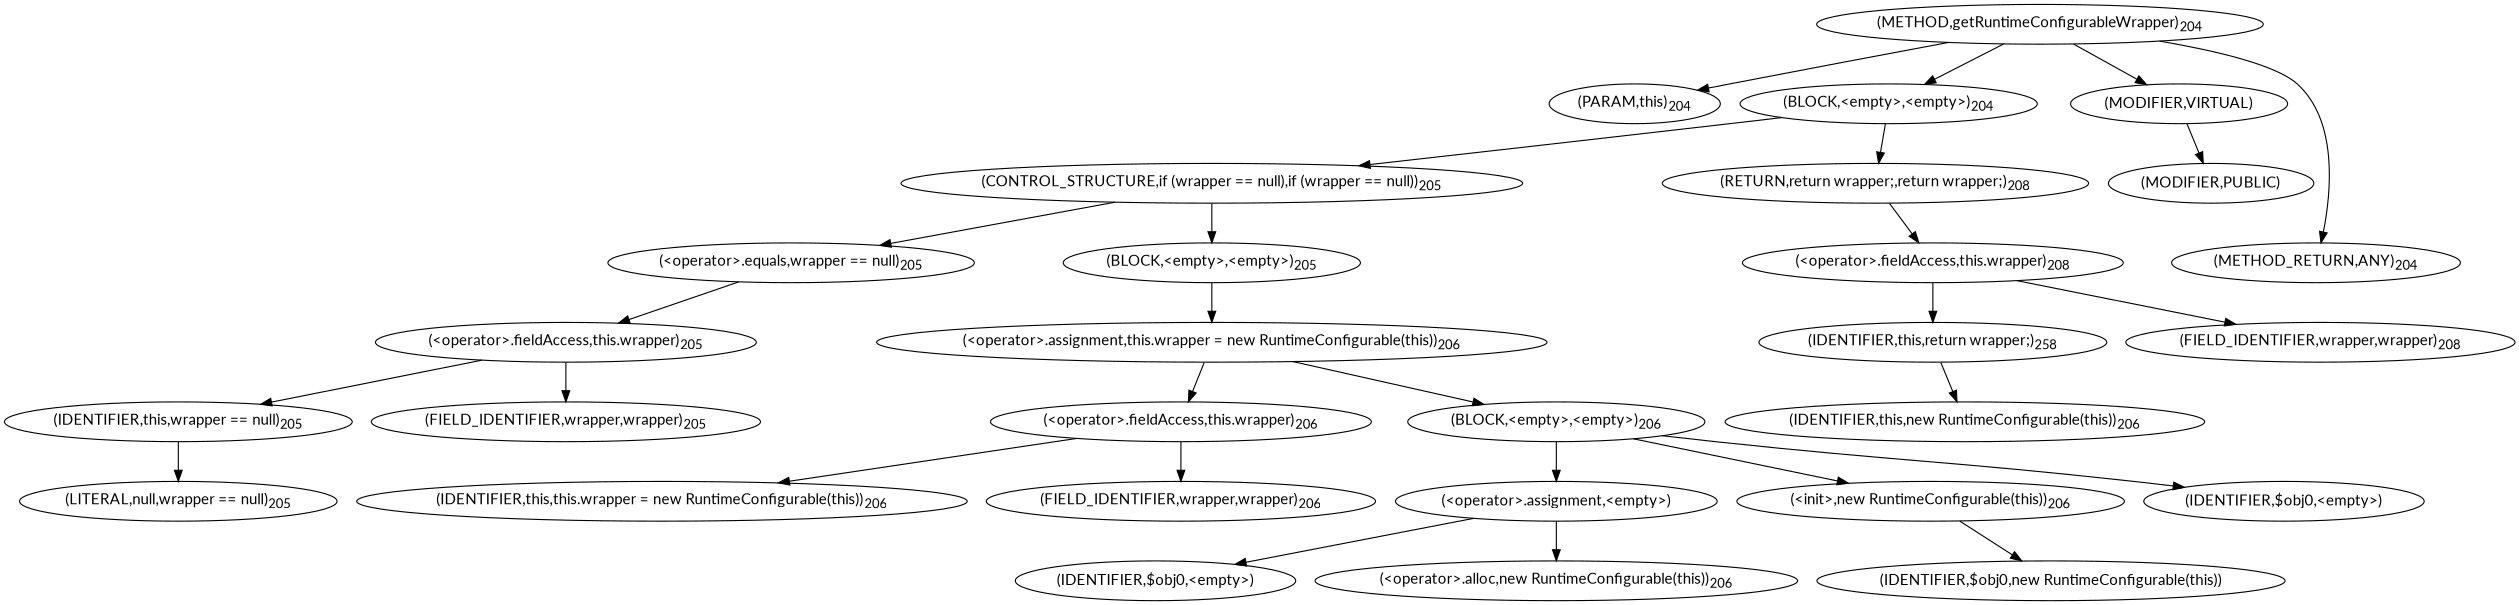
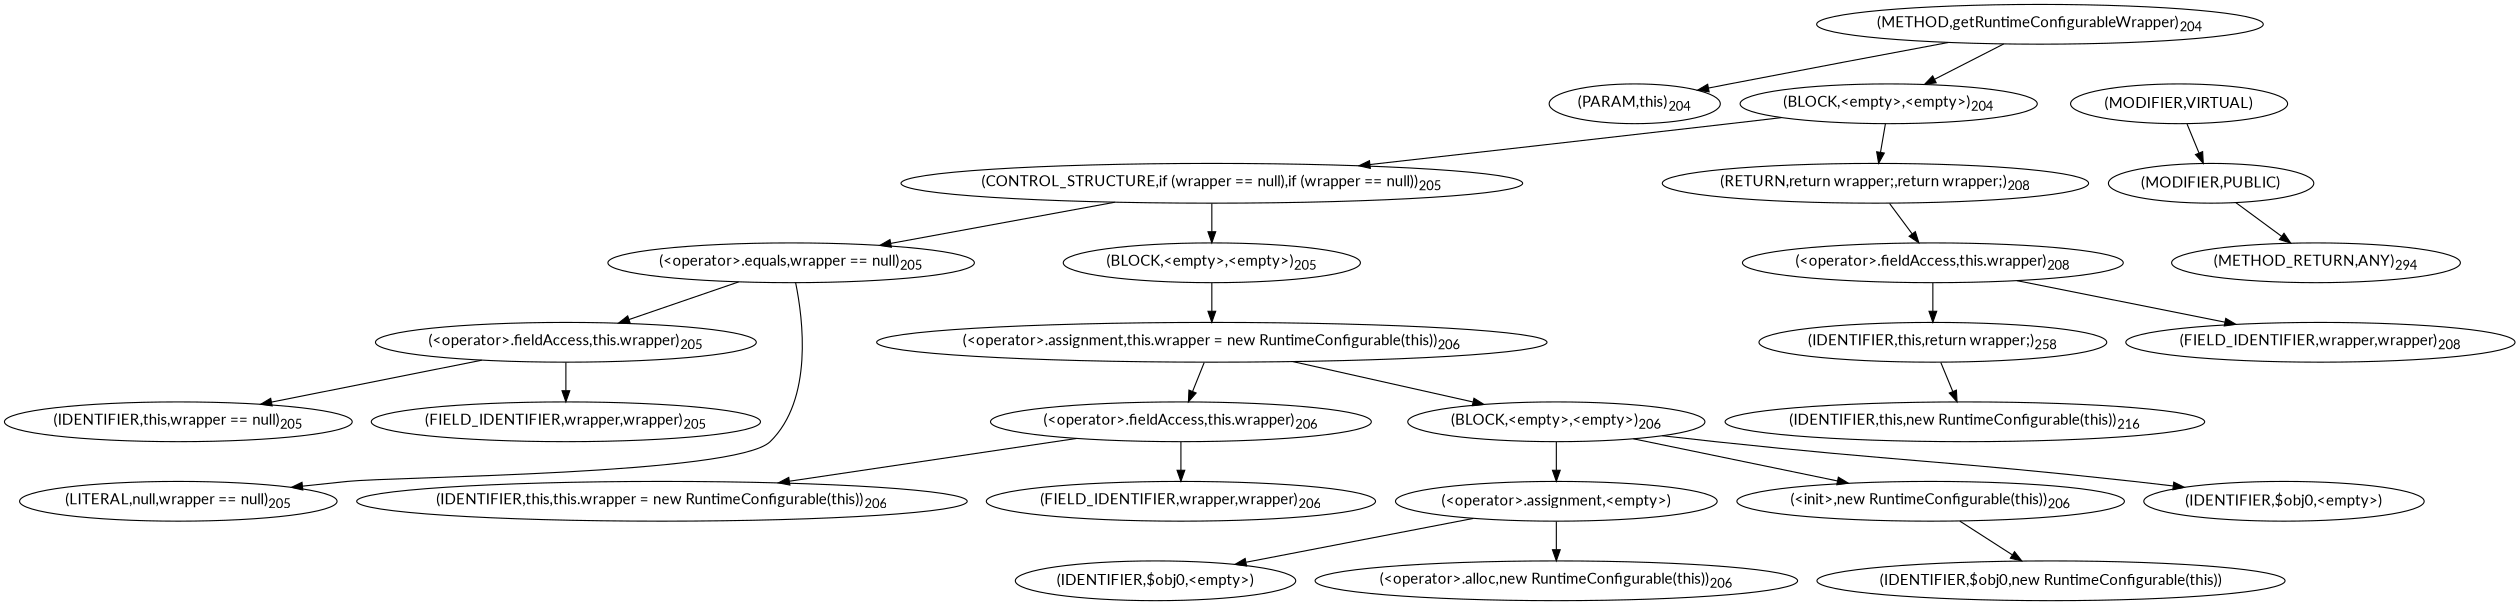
(2105, 62) -> none
(2301, 88) -> (2259, 220)
(2407, 261) -> (2407, 261)
(2129, 420) -> (2129, 420)
(178, 456) -> (621, 468)
